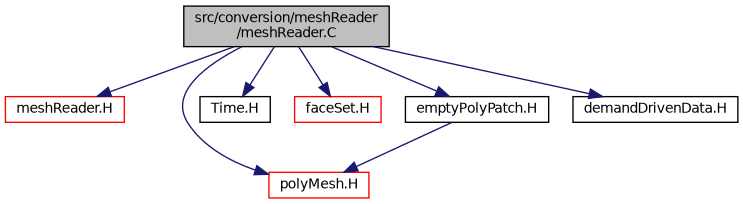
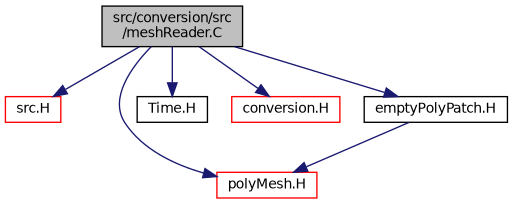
(286, 26) -> (172, 26)
(65, 109) -> (33, 109)
(338, 109) -> (286, 109)
(655, 109) -> none
